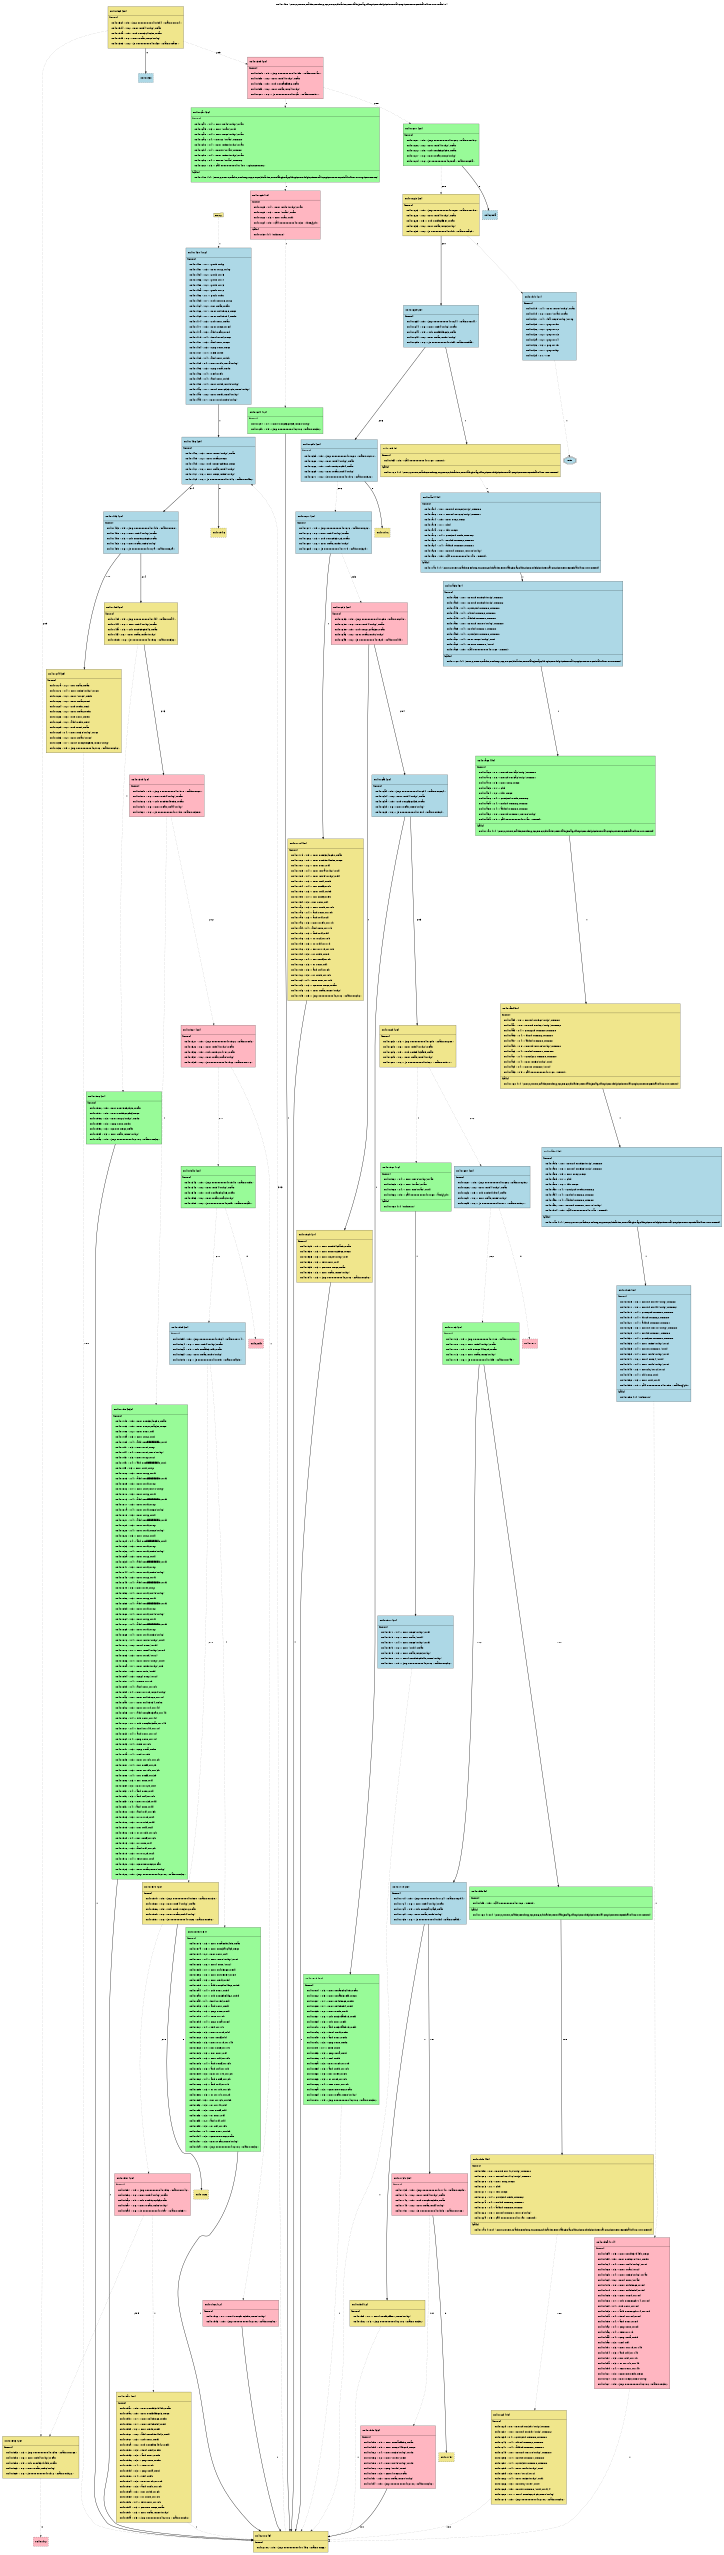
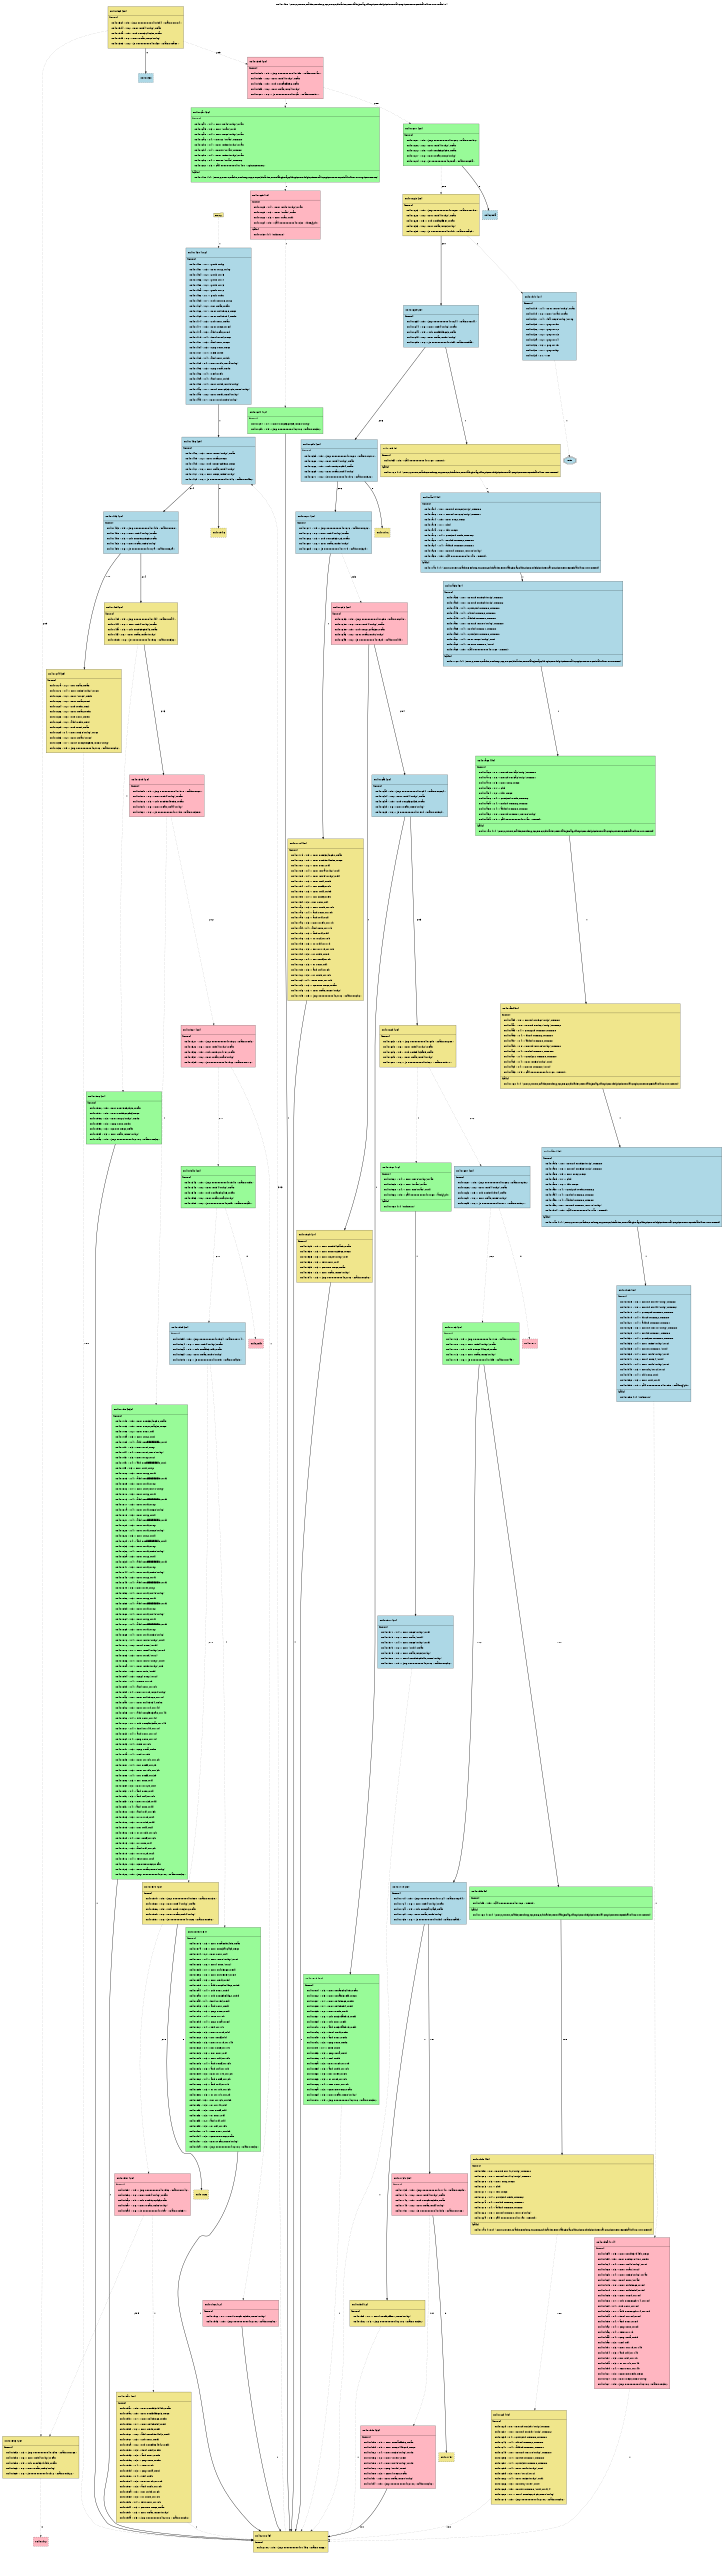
(337, 496) -> (337, 496)
